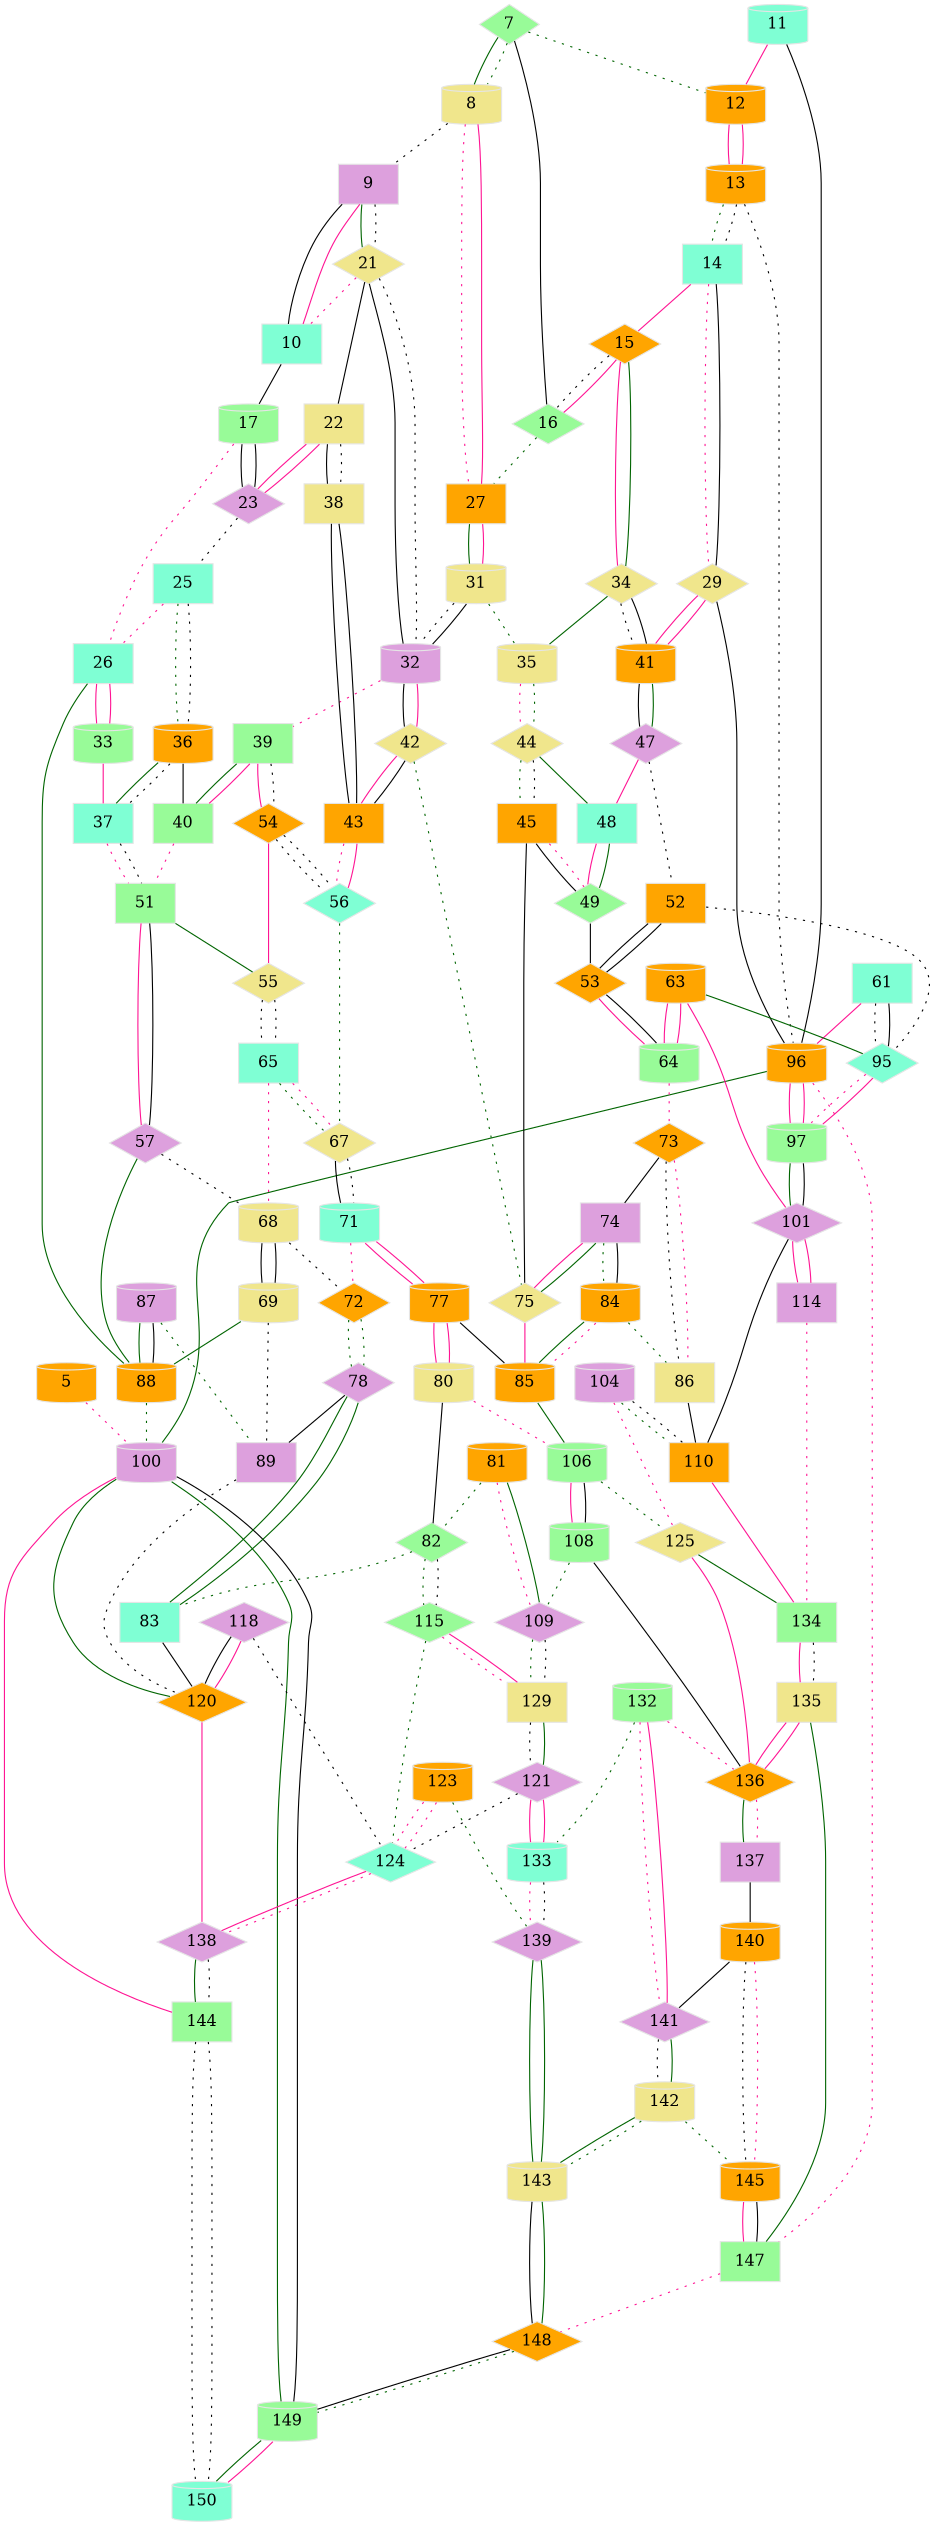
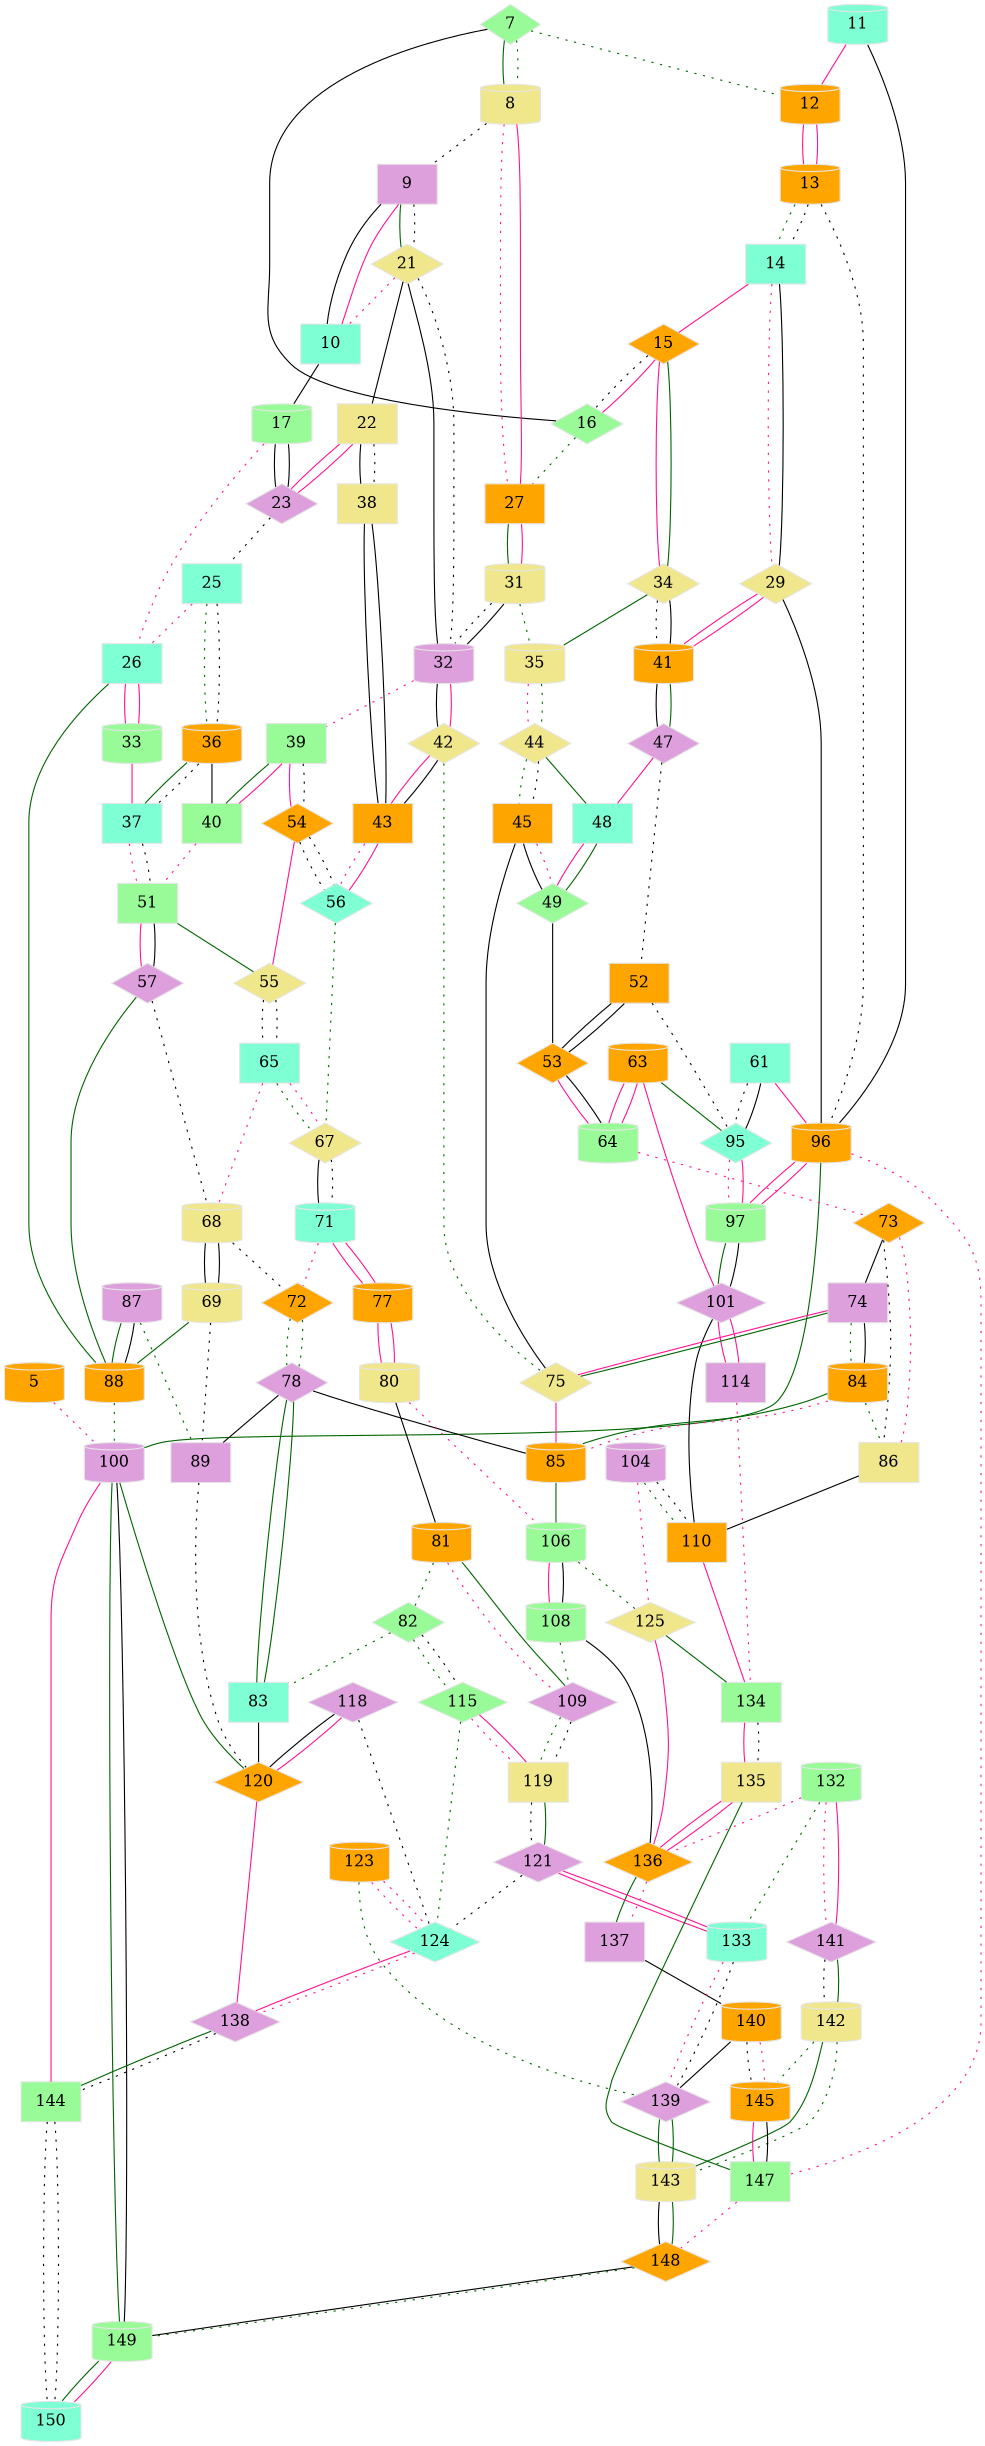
(482, 1343) -> (419, 1423)
(438, 1463) -> (416, 1463)
(537, 1702) -> (538, 1782)
(704, 1985) -> (705, 2065)
